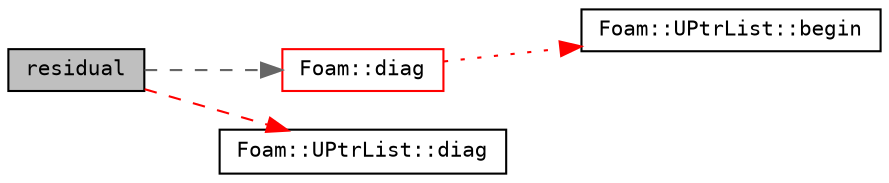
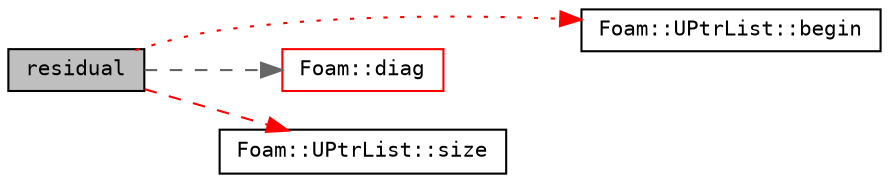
(502, 55) -> (346, 19)
(363, 152) -> (363, 152)
